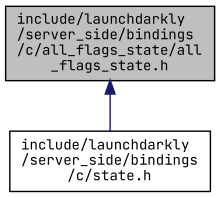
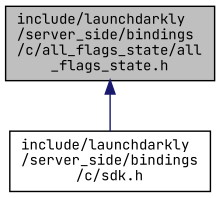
(110, 161) -> (110, 161)
